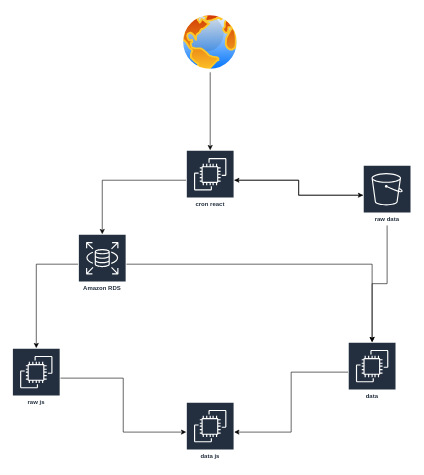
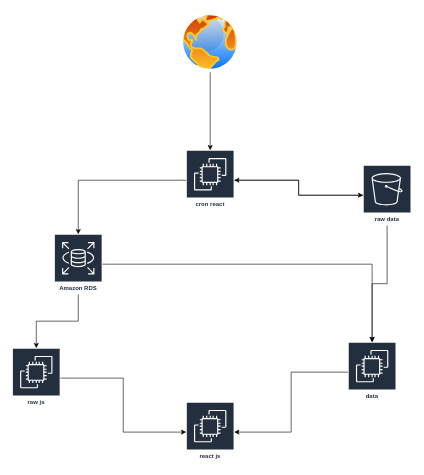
(102, 264) -> (78, 264)
(210, 456) -> (210, 456)
